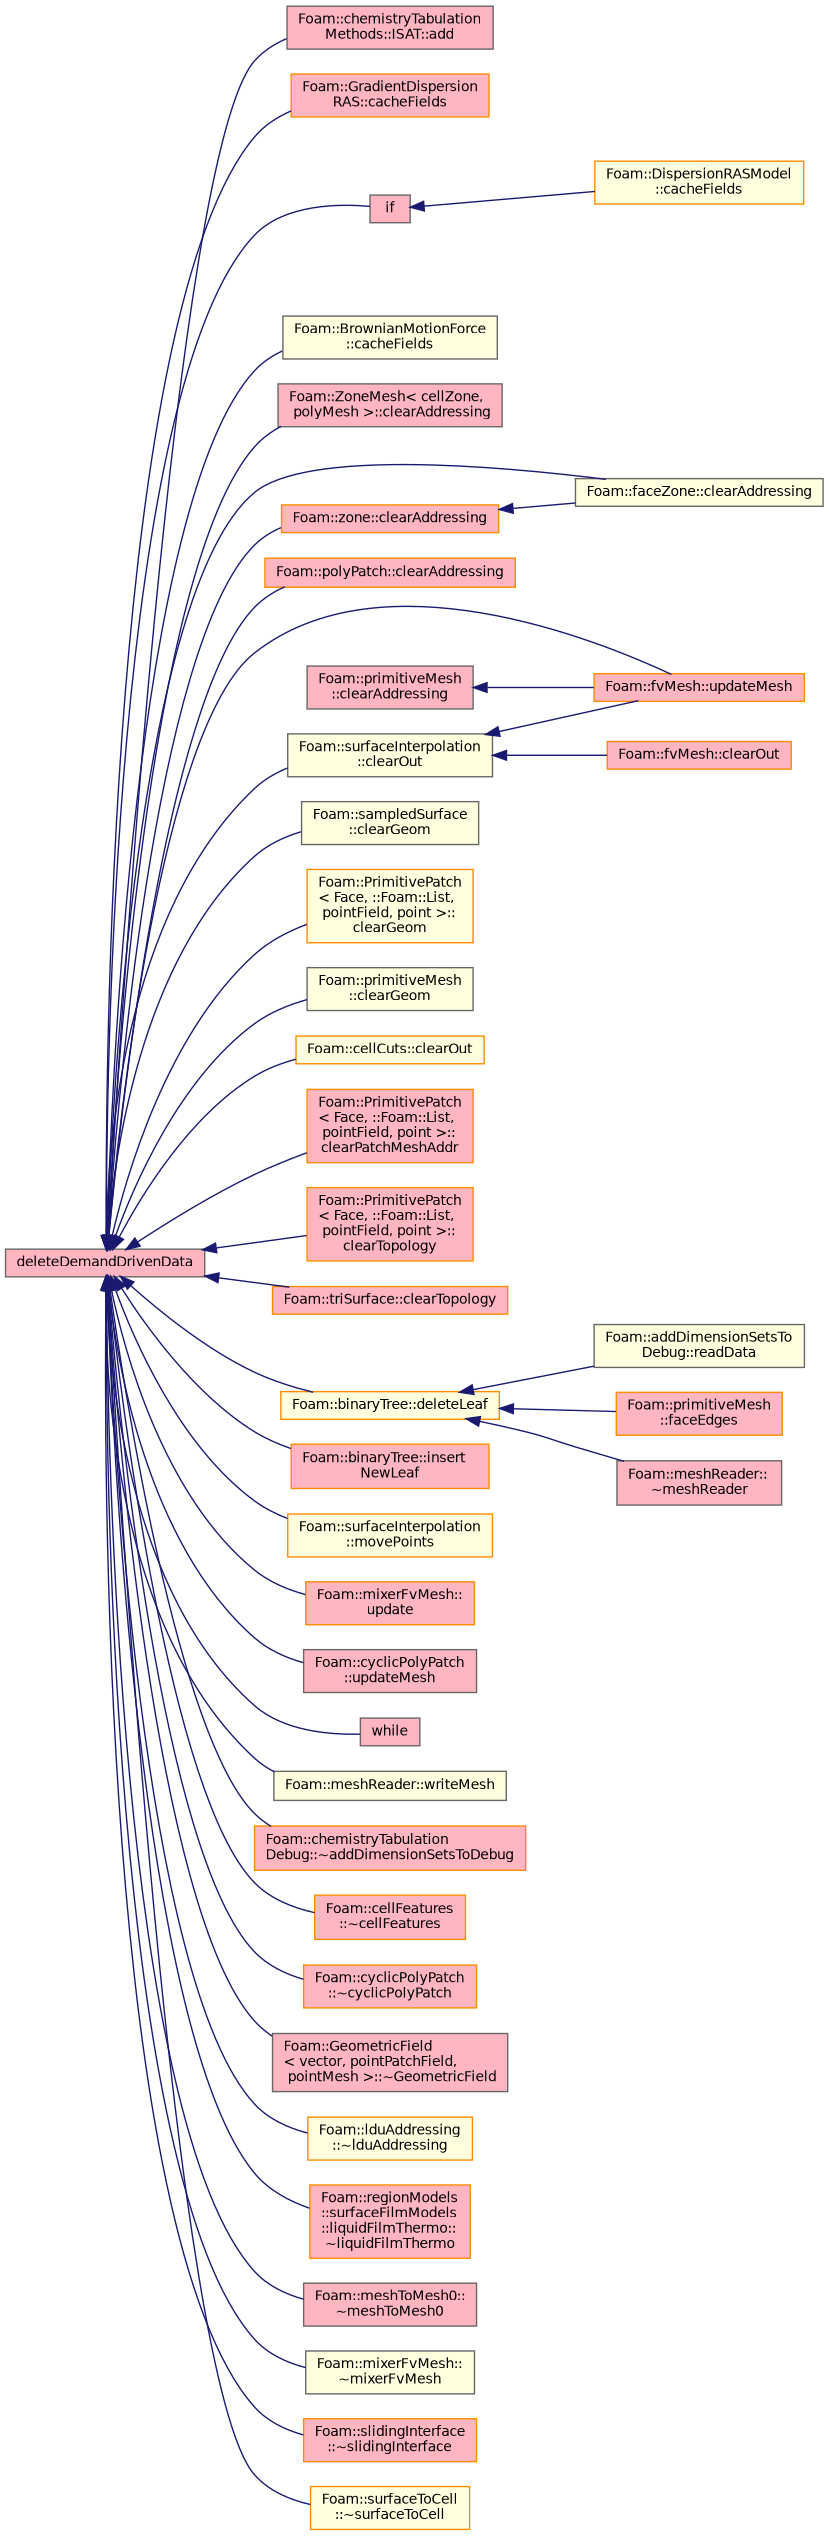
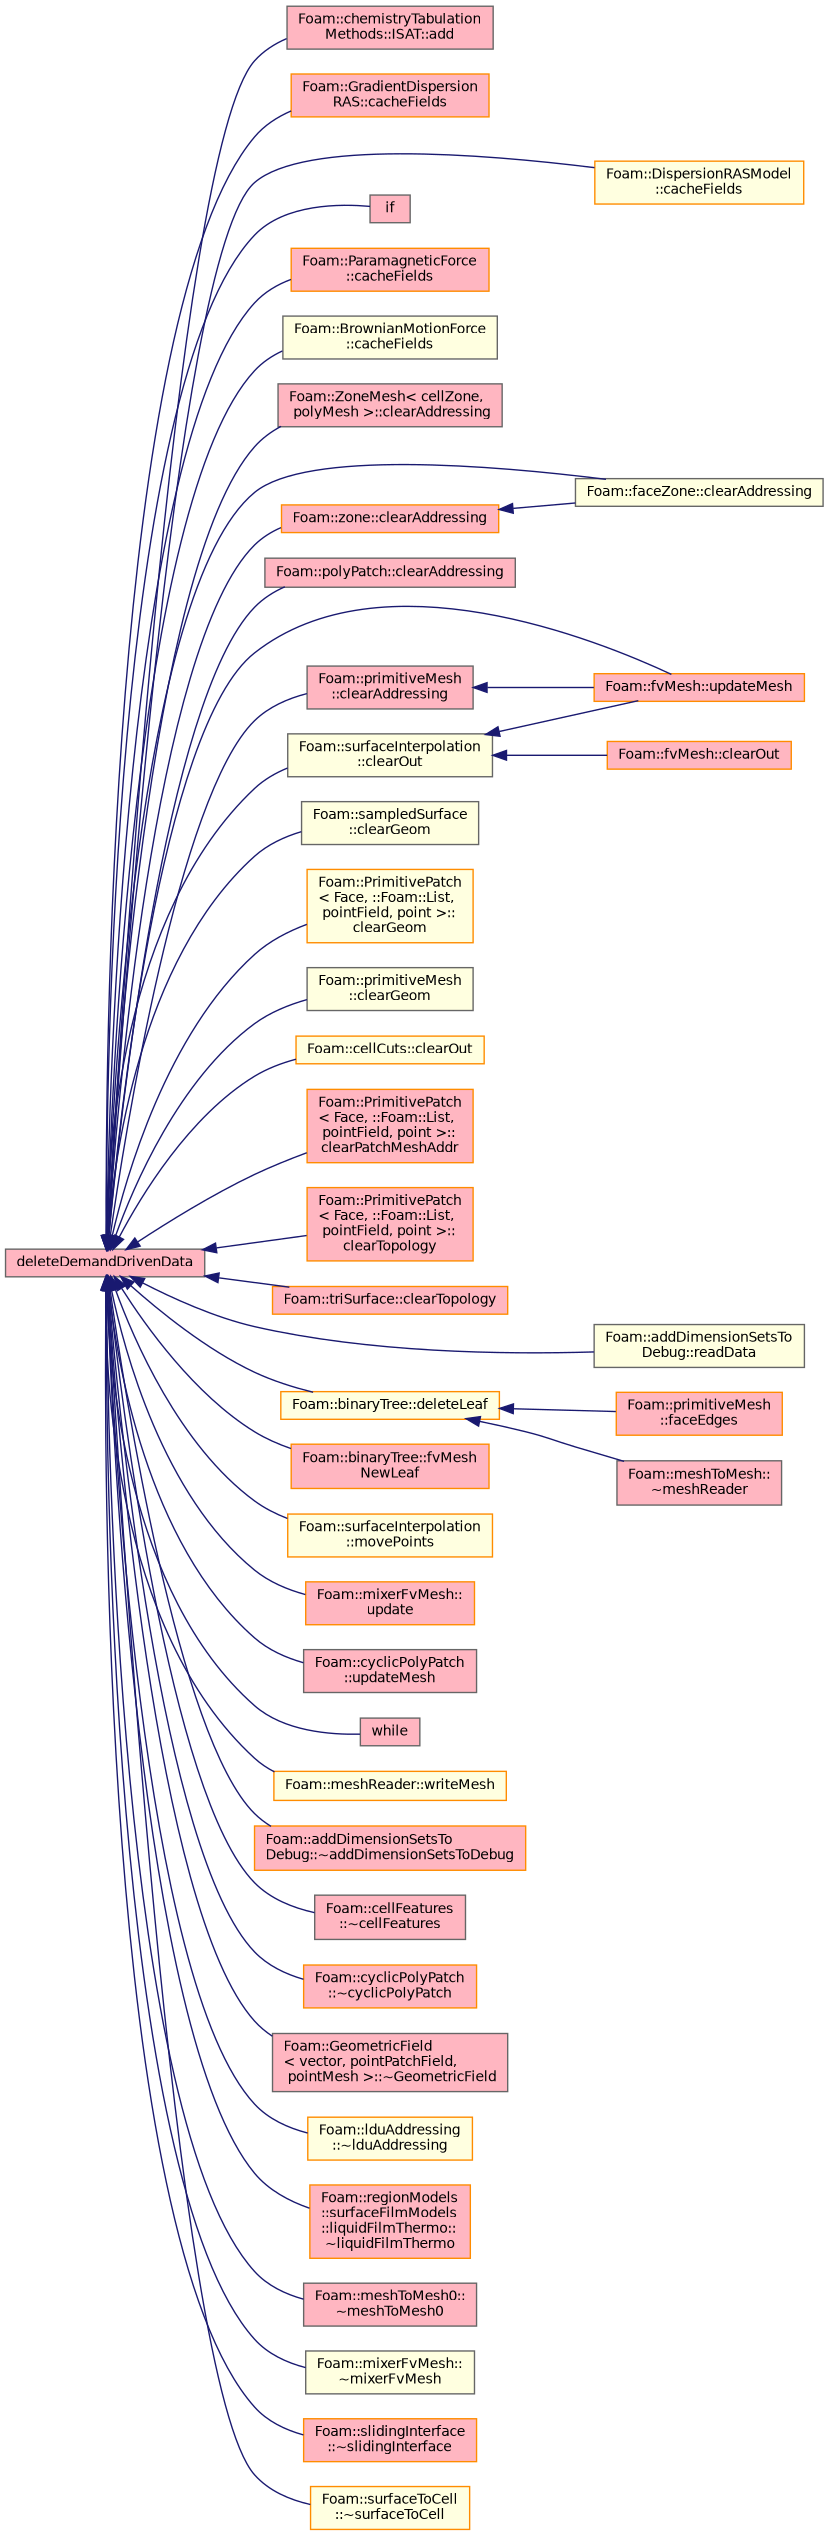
(509, 199) -> (187, 427)
none -> (390, 270)
(390, 573) -> (390, 573)
none -> (162, 956)
(534, 1378) -> (363, 1344)
(390, 1466) -> (390, 1466)
(699, 1483) -> (699, 1483)
(390, 1786) -> (390, 1786)
(390, 1848) -> (390, 1848)
(390, 1917) -> (390, 1917)
